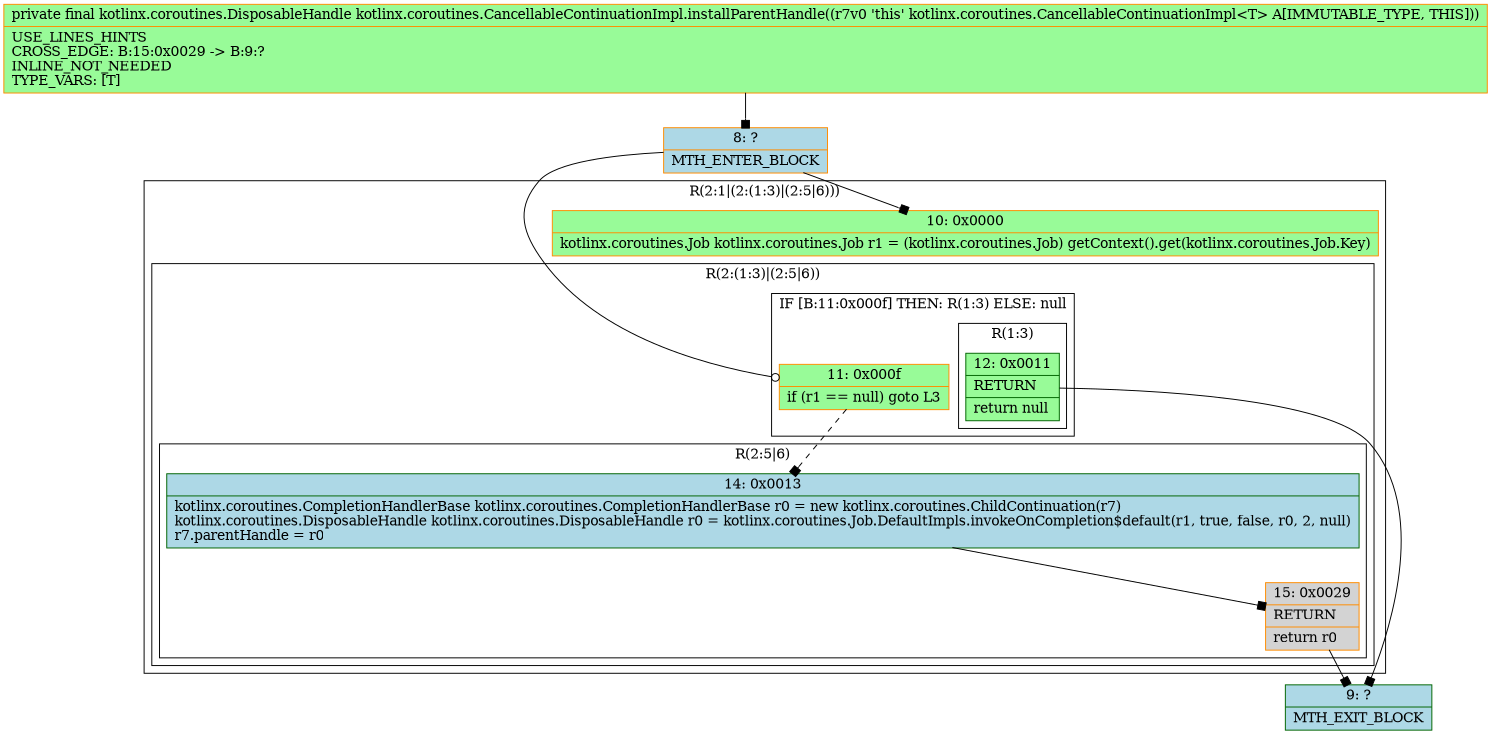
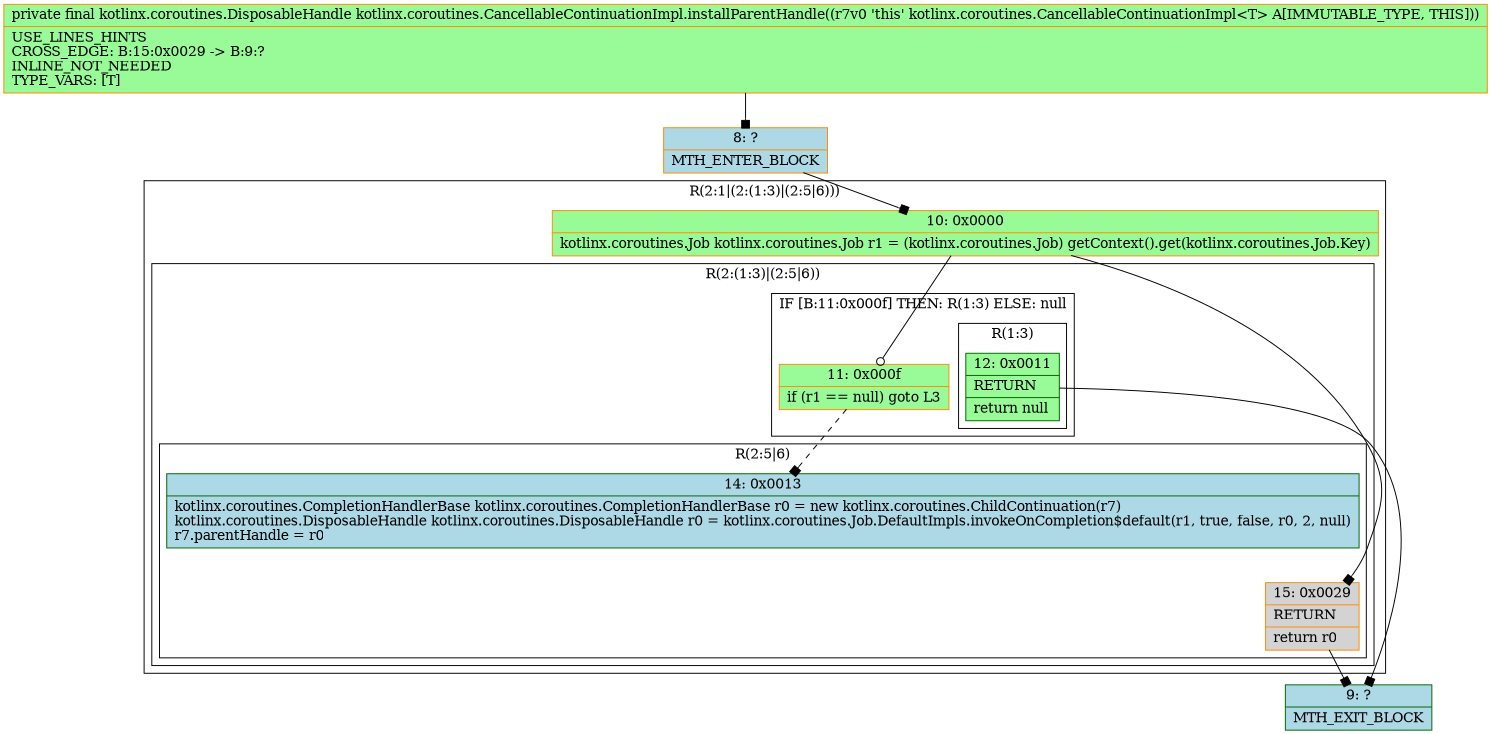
(557, 278) -> (917, 307)
(1104, 576) -> (1295, 362)
